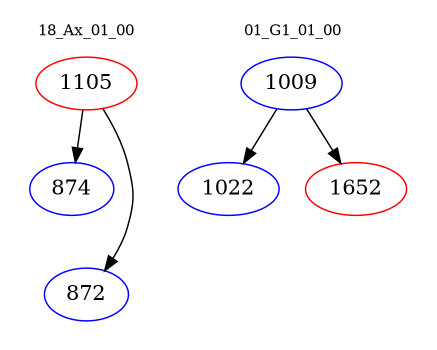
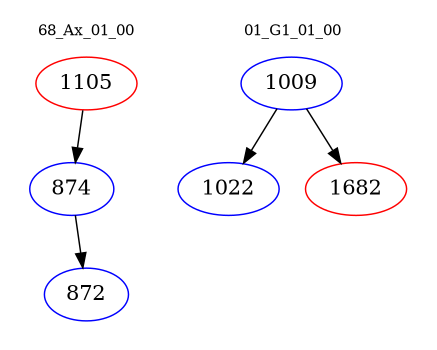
(86, 32) -> (86, 32)
(132, 183) -> (78, 234)
(356, 189) -> (356, 189)
